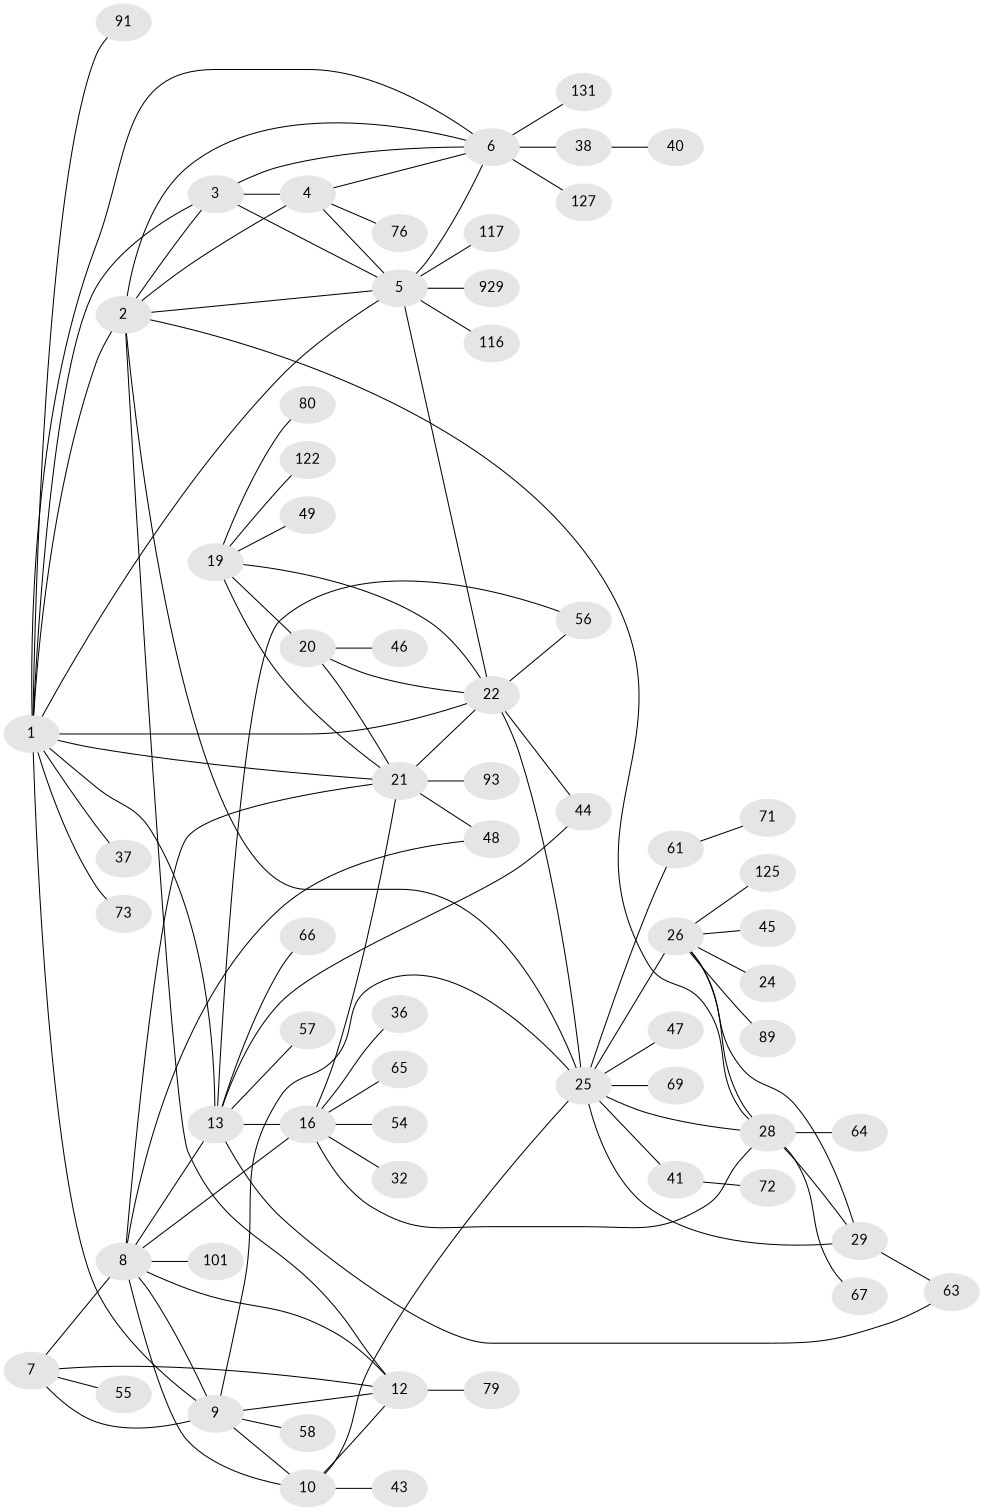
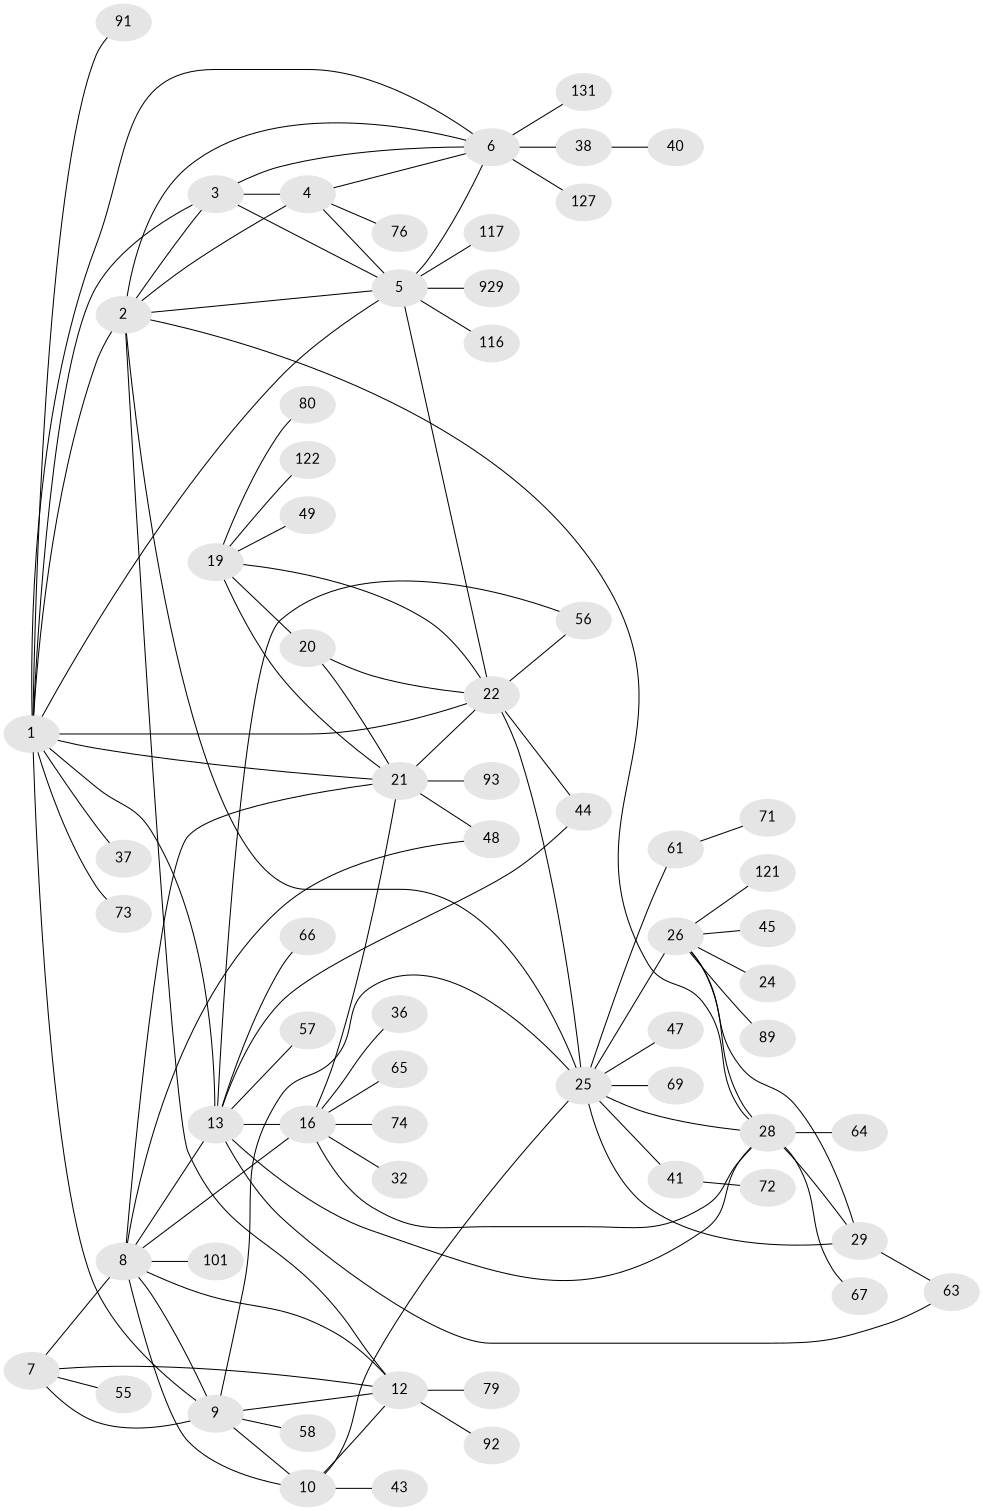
(400, 648) -> none
(768, 873) -> (768, 873)
(400, 1124) -> (400, 1124)
none -> (505, 1273)
none -> (492, 1445)
